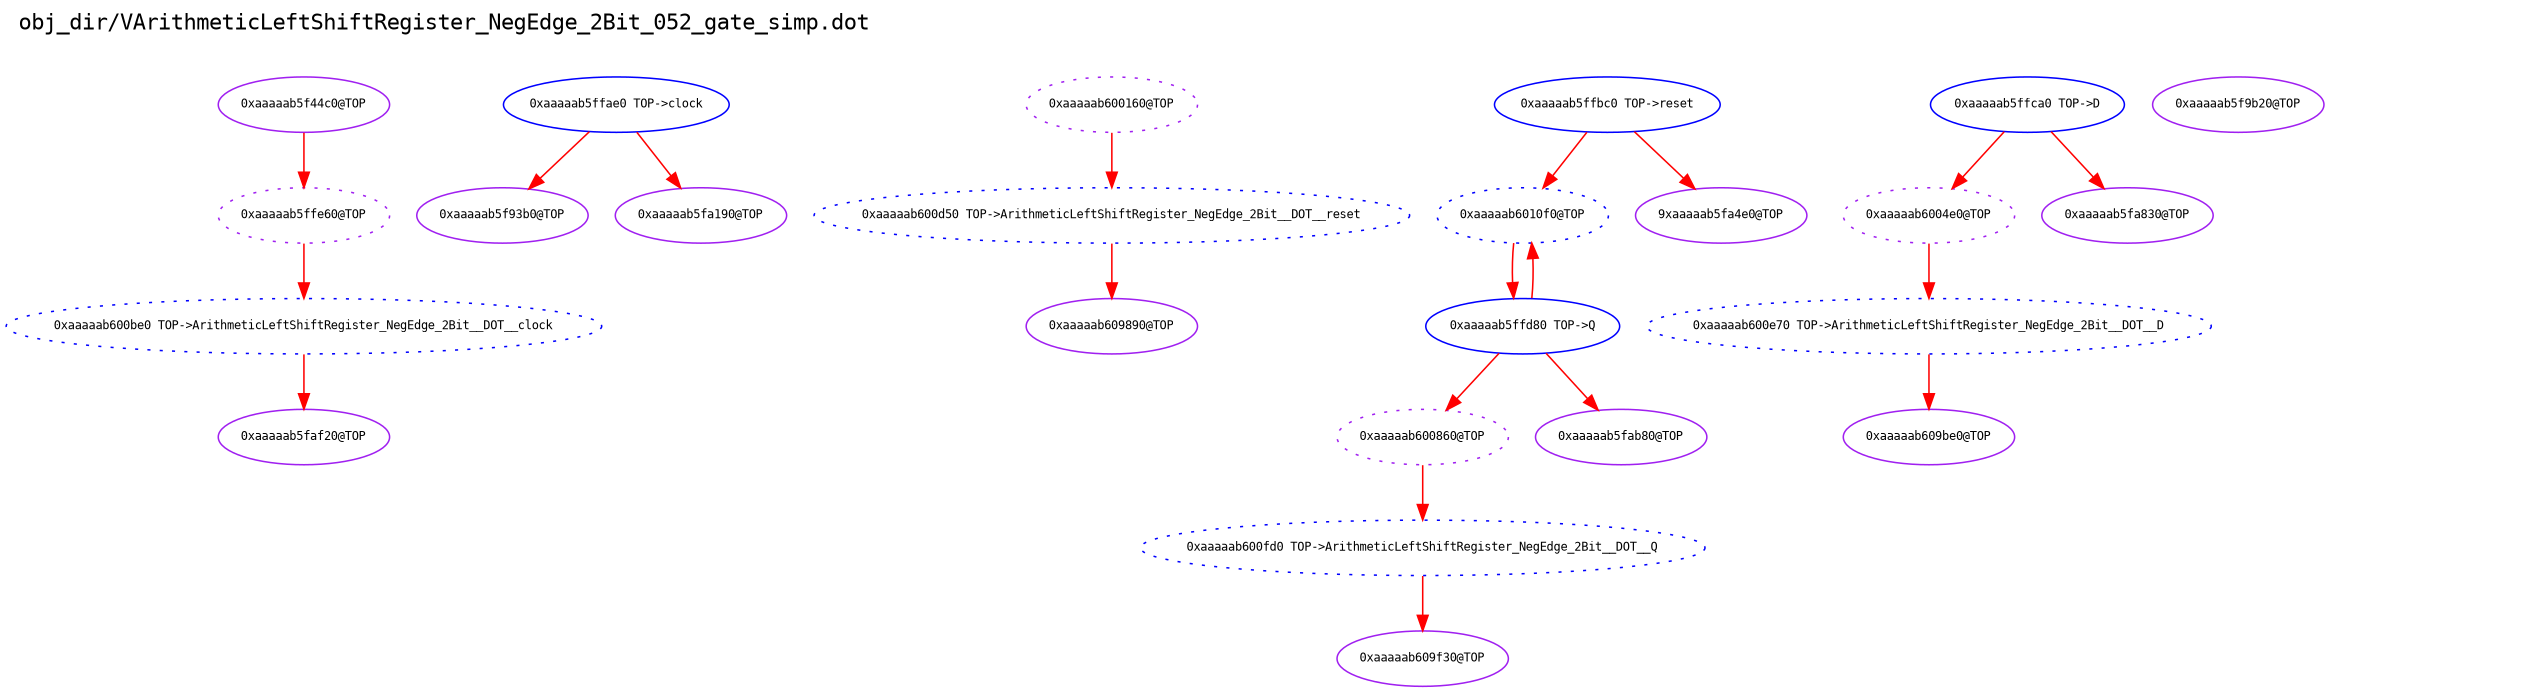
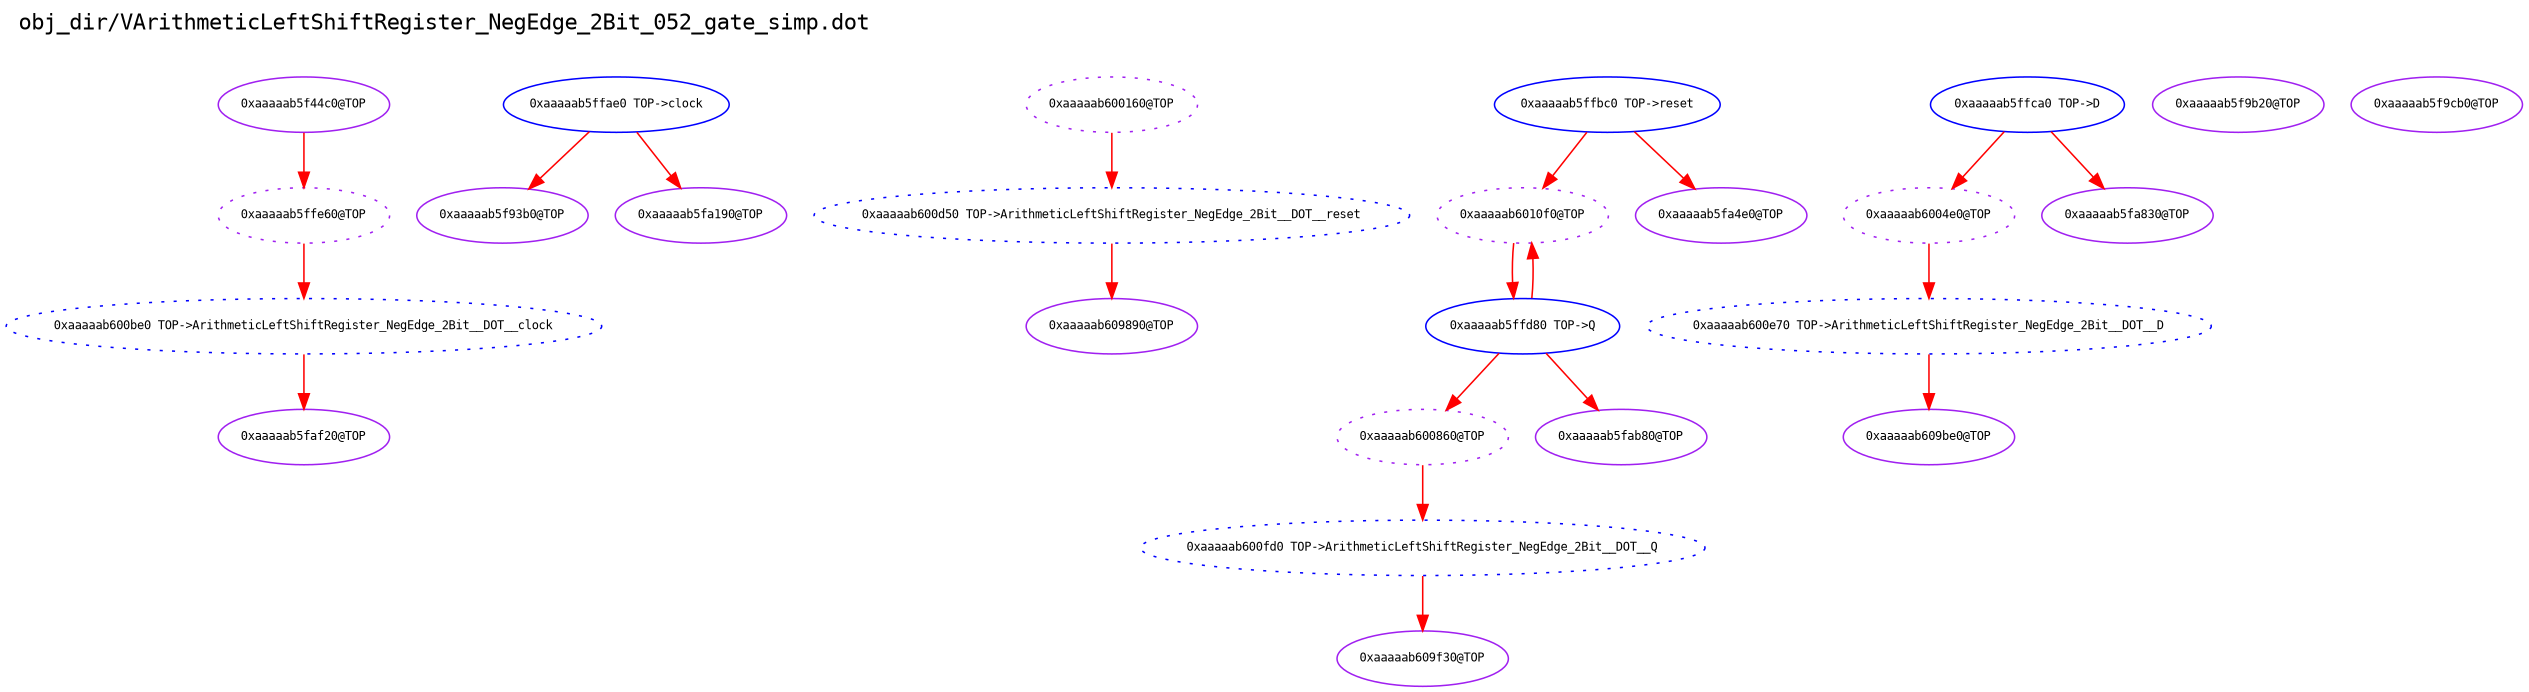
none -> (2437, 105)
(1523, 215) -> (1523, 215)
(1721, 215) -> (1721, 215)
